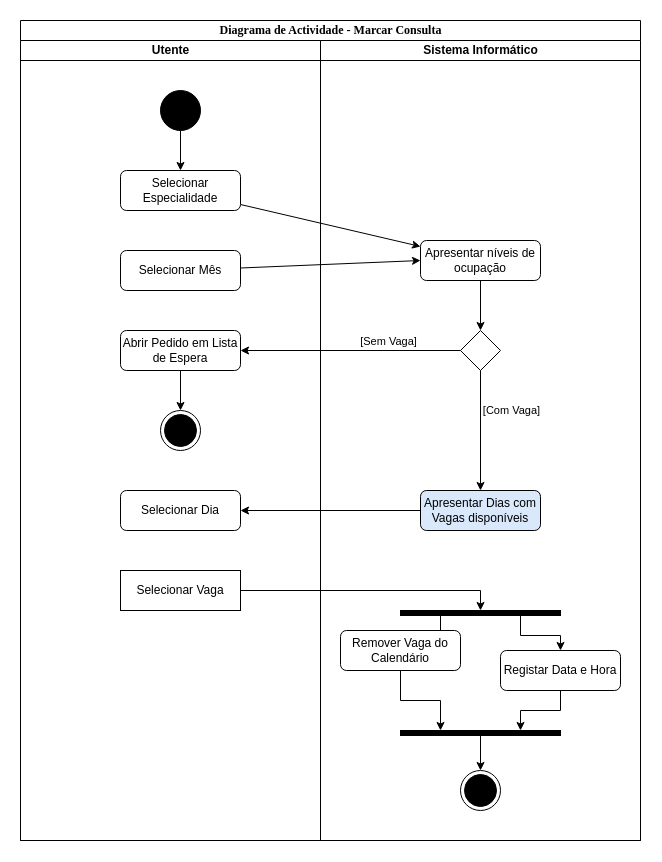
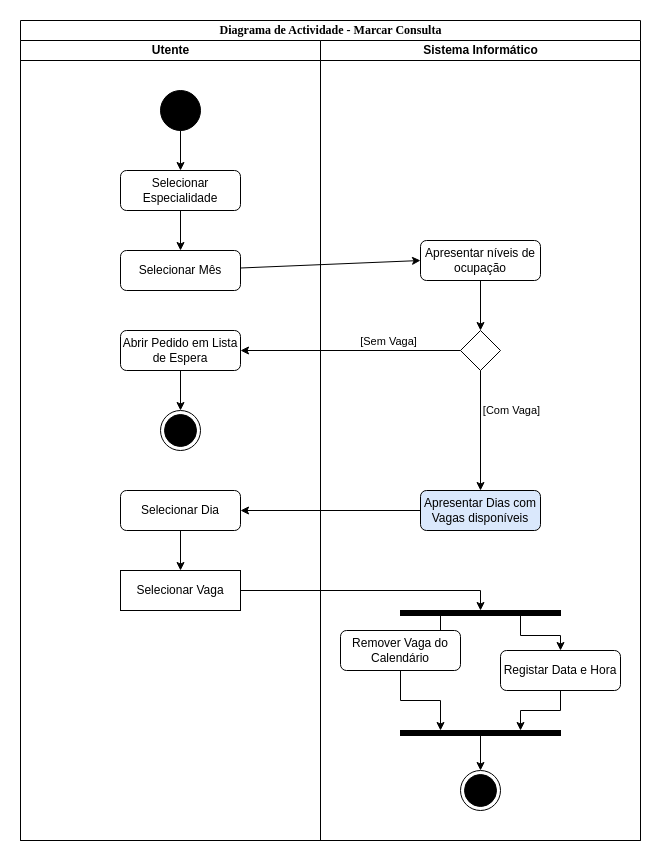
(327, 225) -> (181, 227)
none -> (181, 547)
